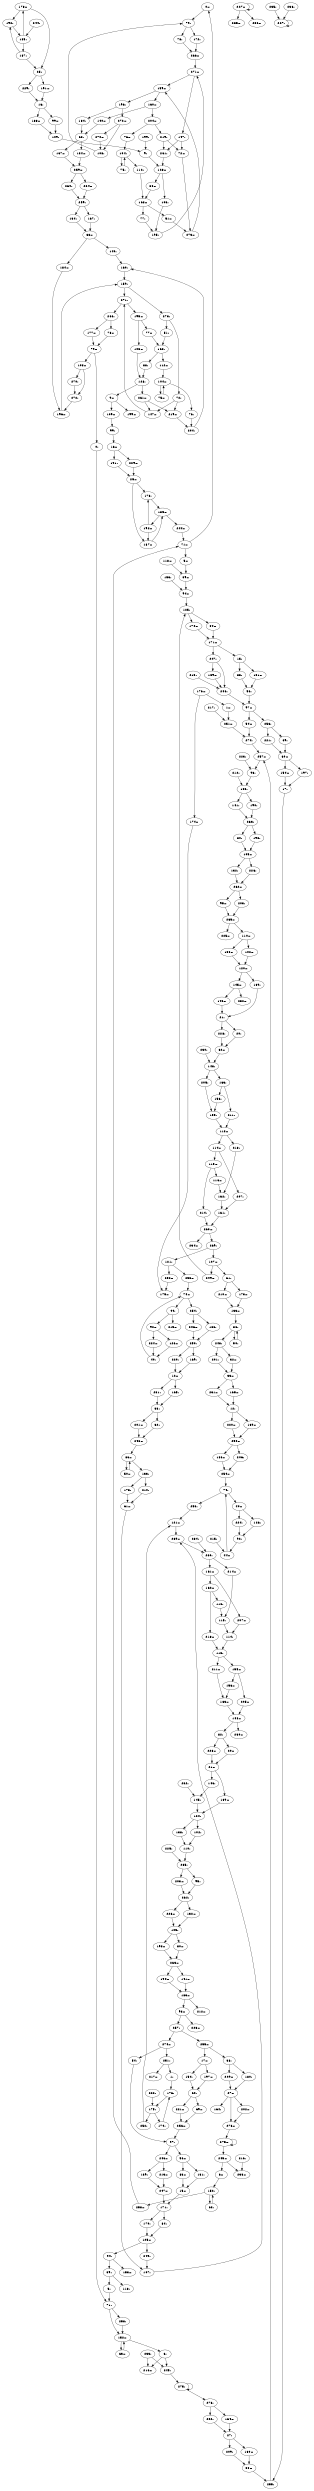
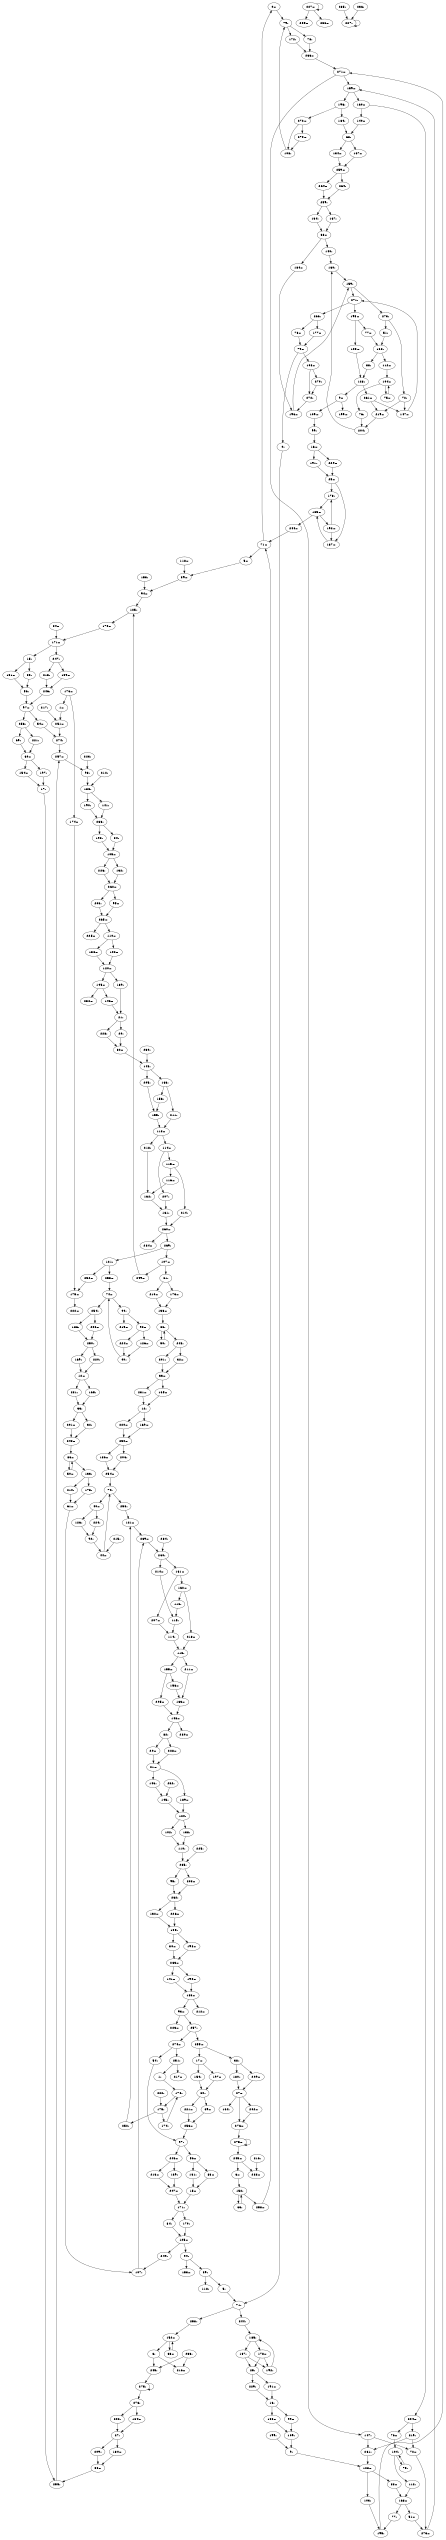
(199, 617) -> none
(223, 673) -> (52, 666)
none -> (75, 1311)
(112, 2321) -> (240, 2312)
